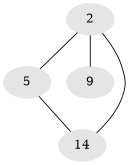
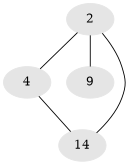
(27, 82) -> (27, 82)
